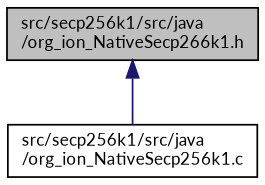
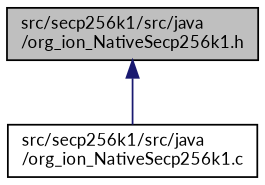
(133, 34) -> (133, 34)
